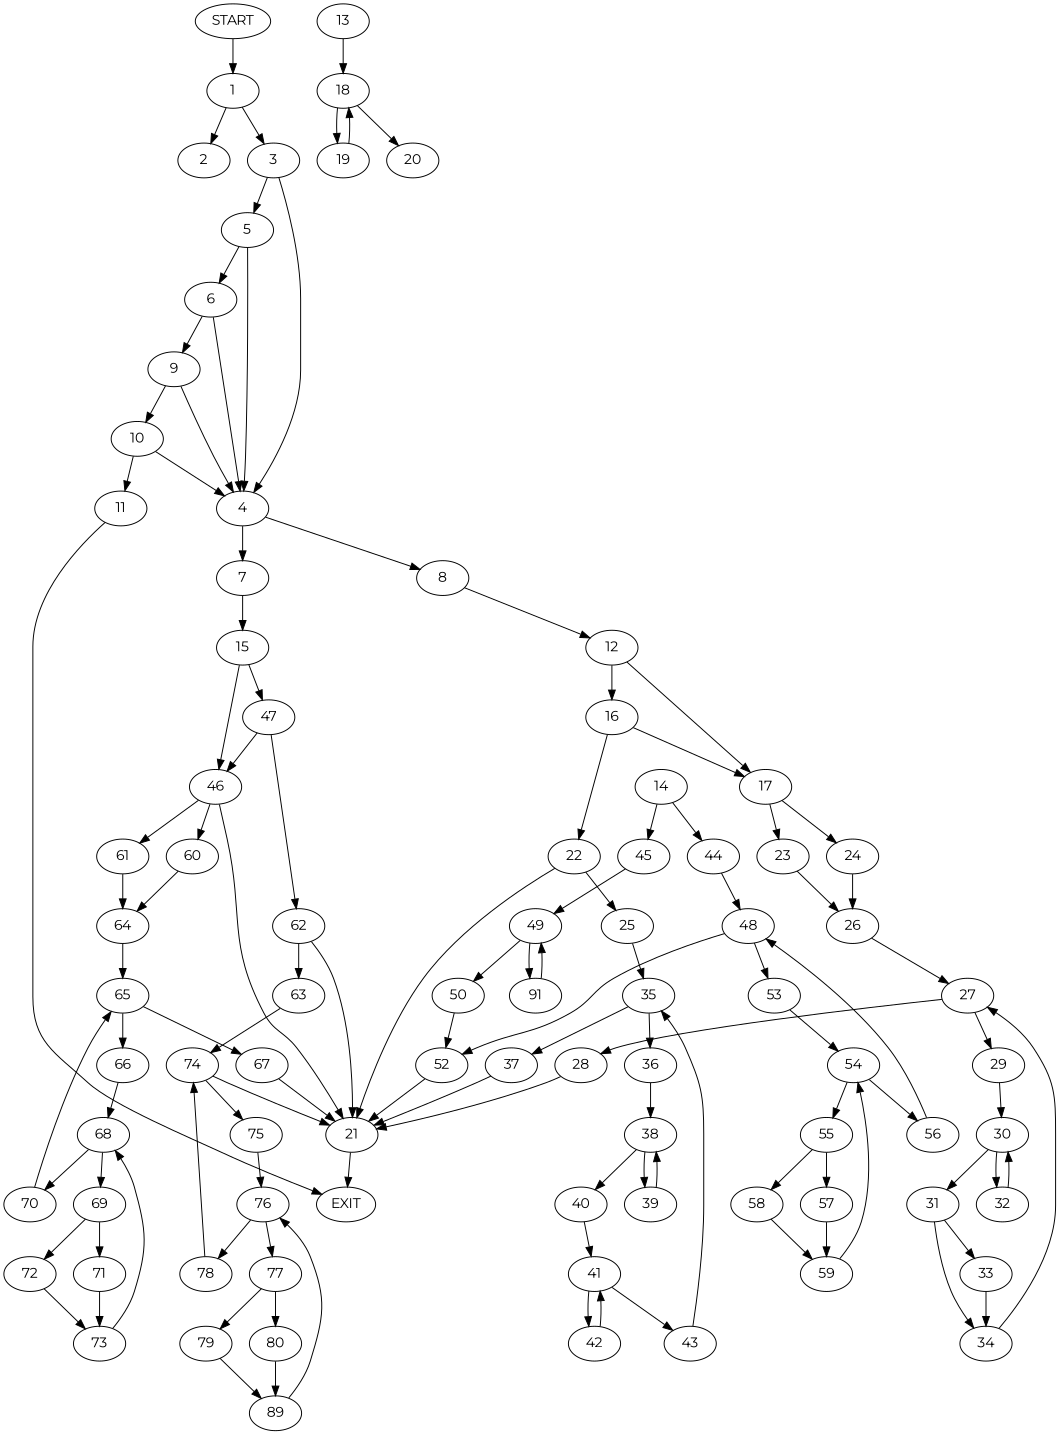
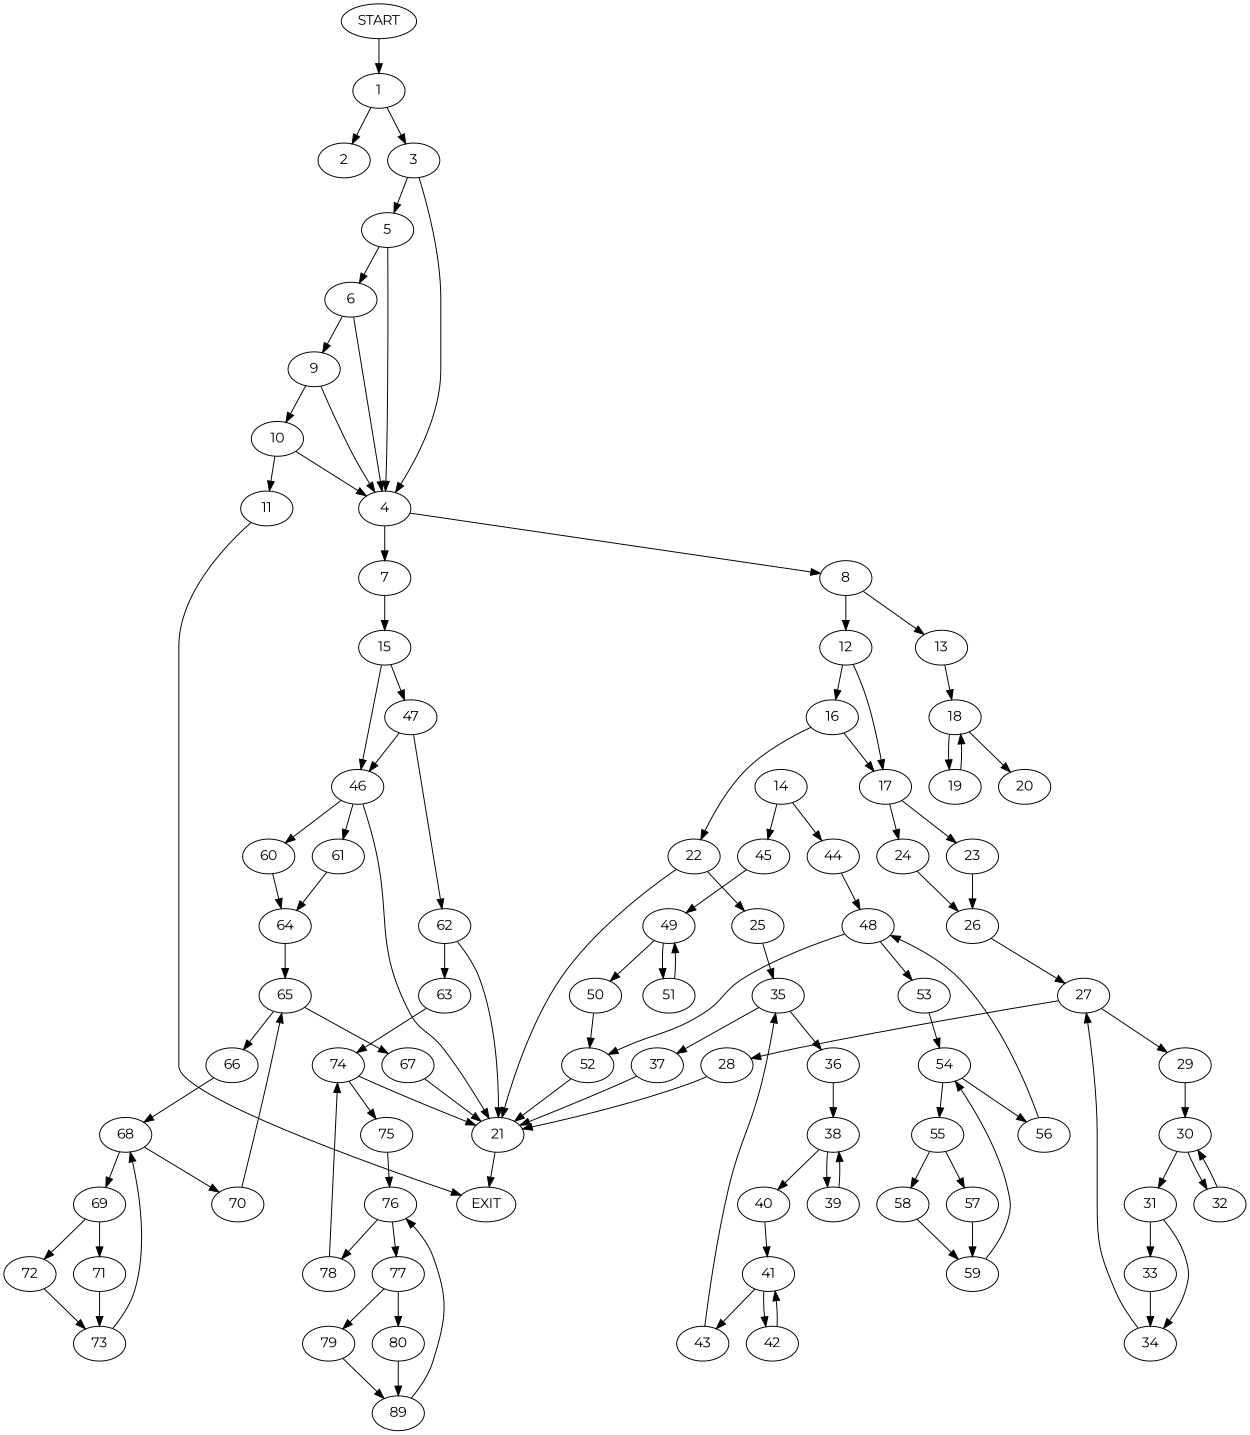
none -> (890, 610)
(536, 996) -> (669, 996)
